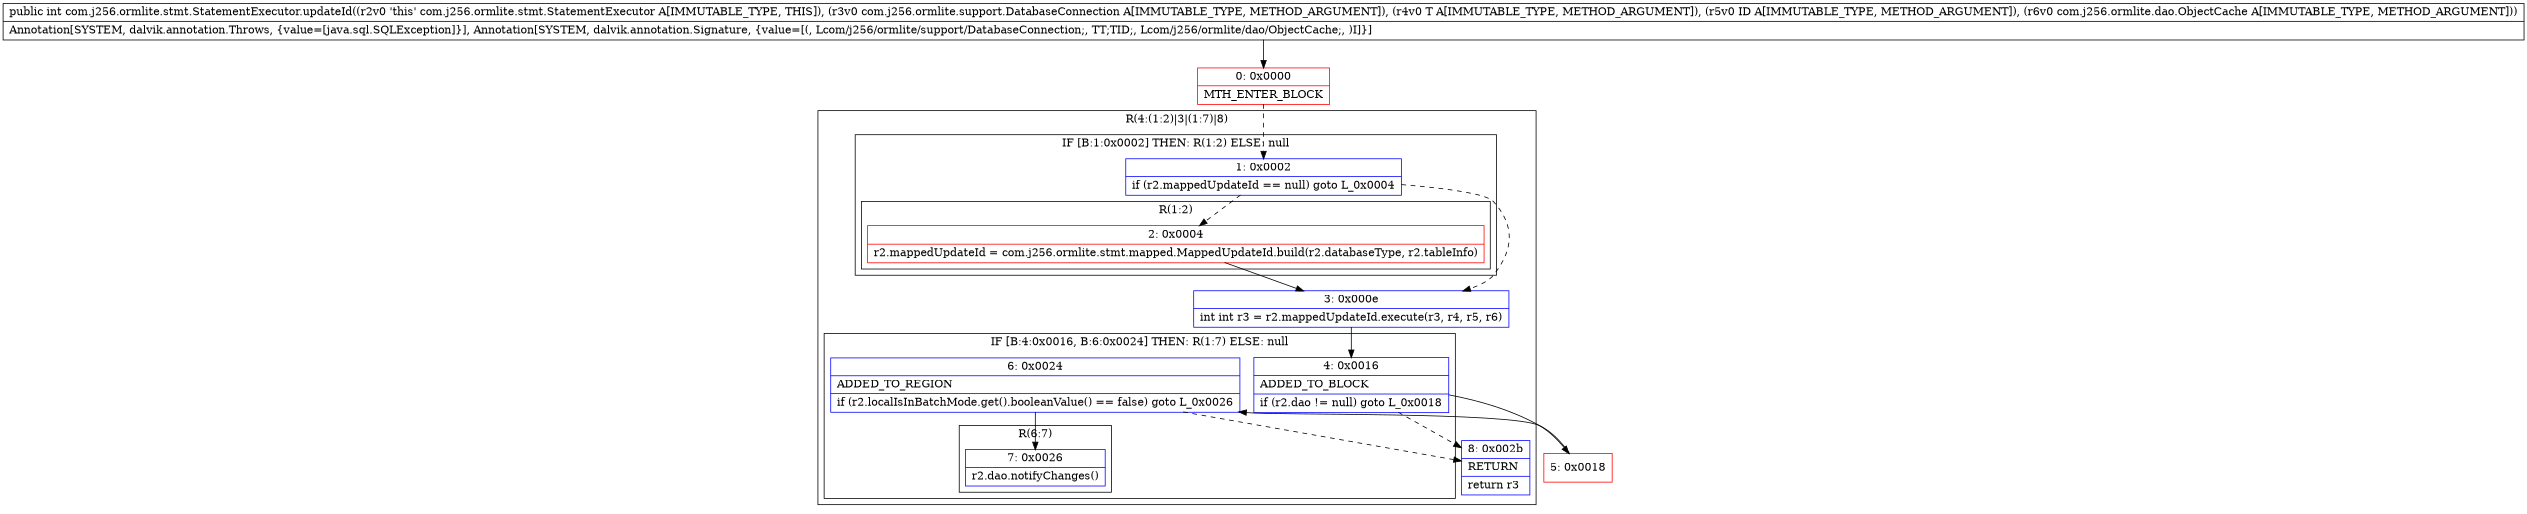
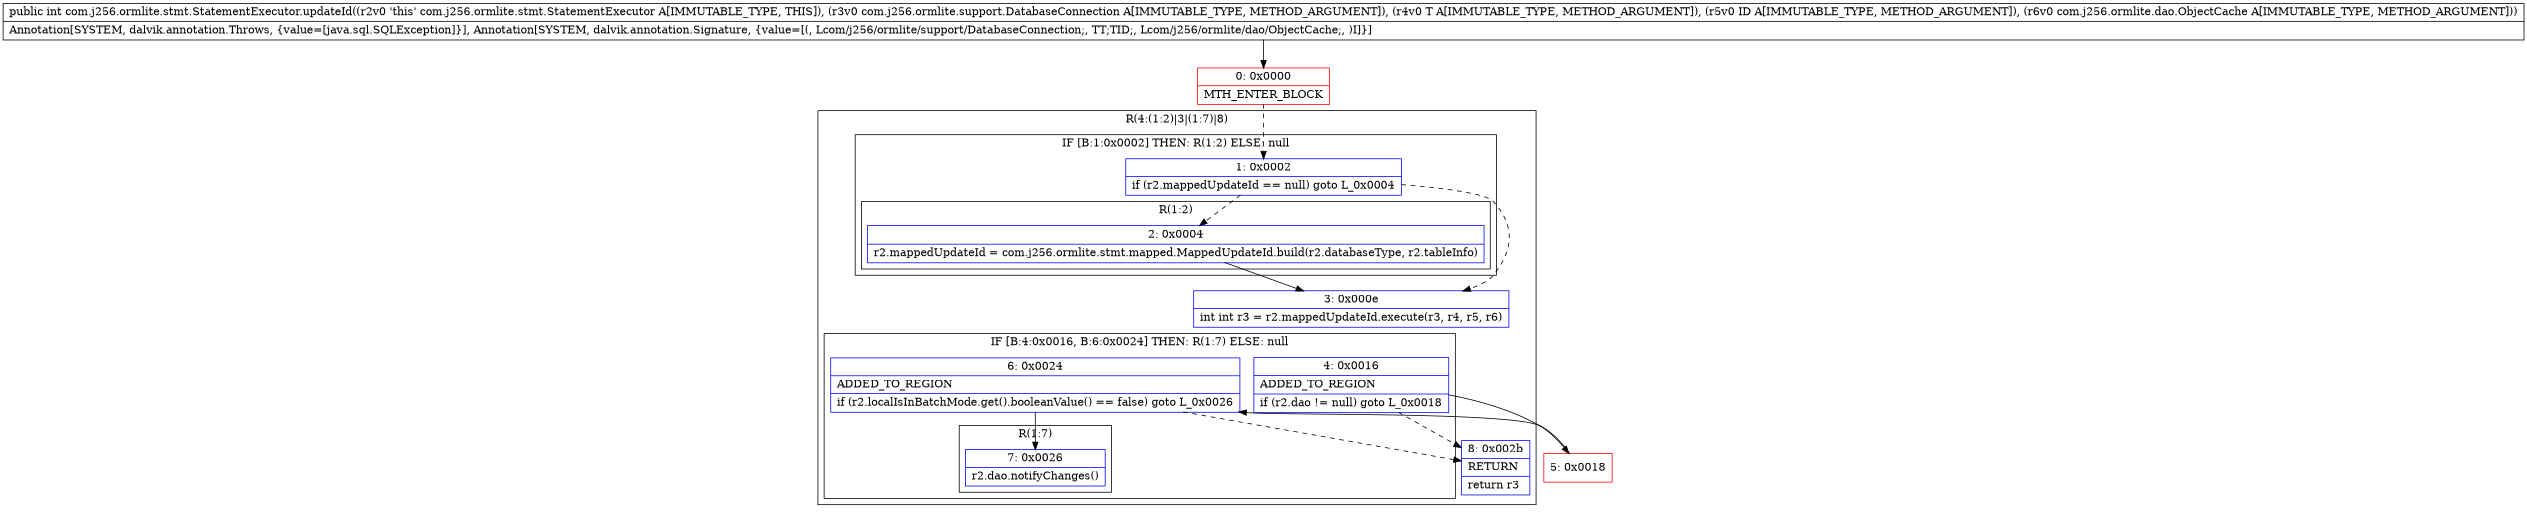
(1176, 244) -> (1176, 244)
(1351, 339) -> none
(1314, 384) -> (1318, 384)
(1035, 434) -> (1035, 434)
